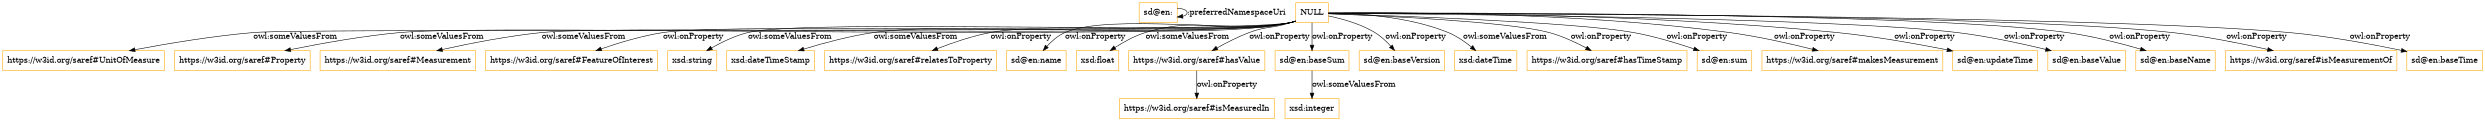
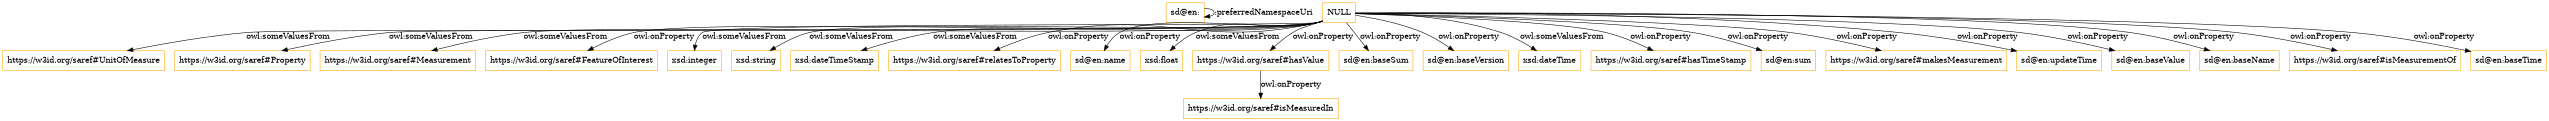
(1312, 82) -> (1005, 25)
